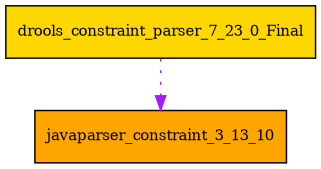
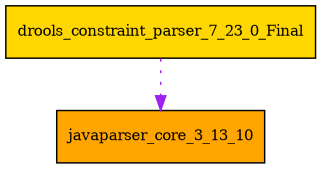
(161, 137) -> (161, 137)
